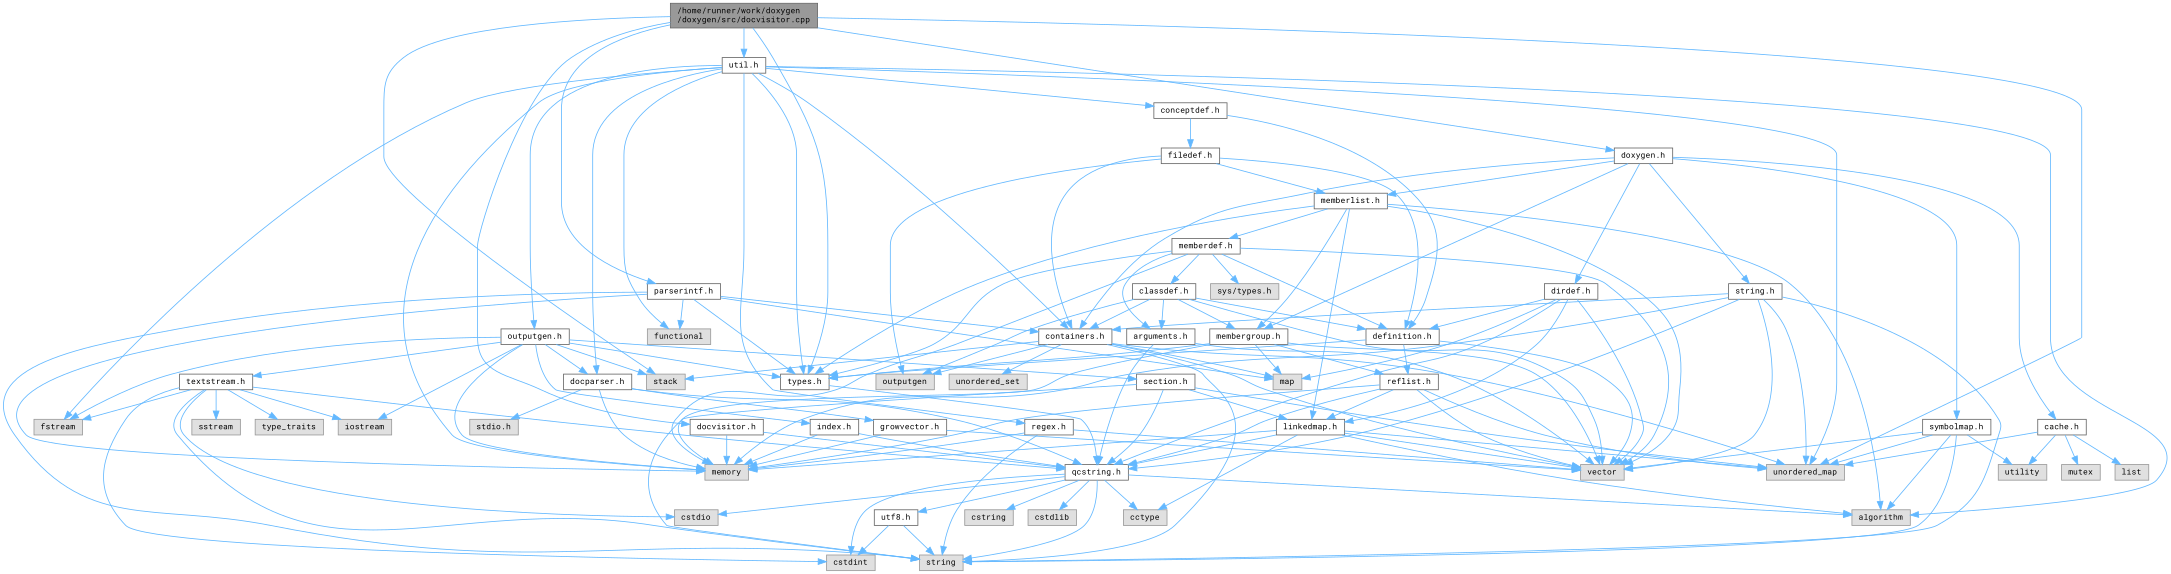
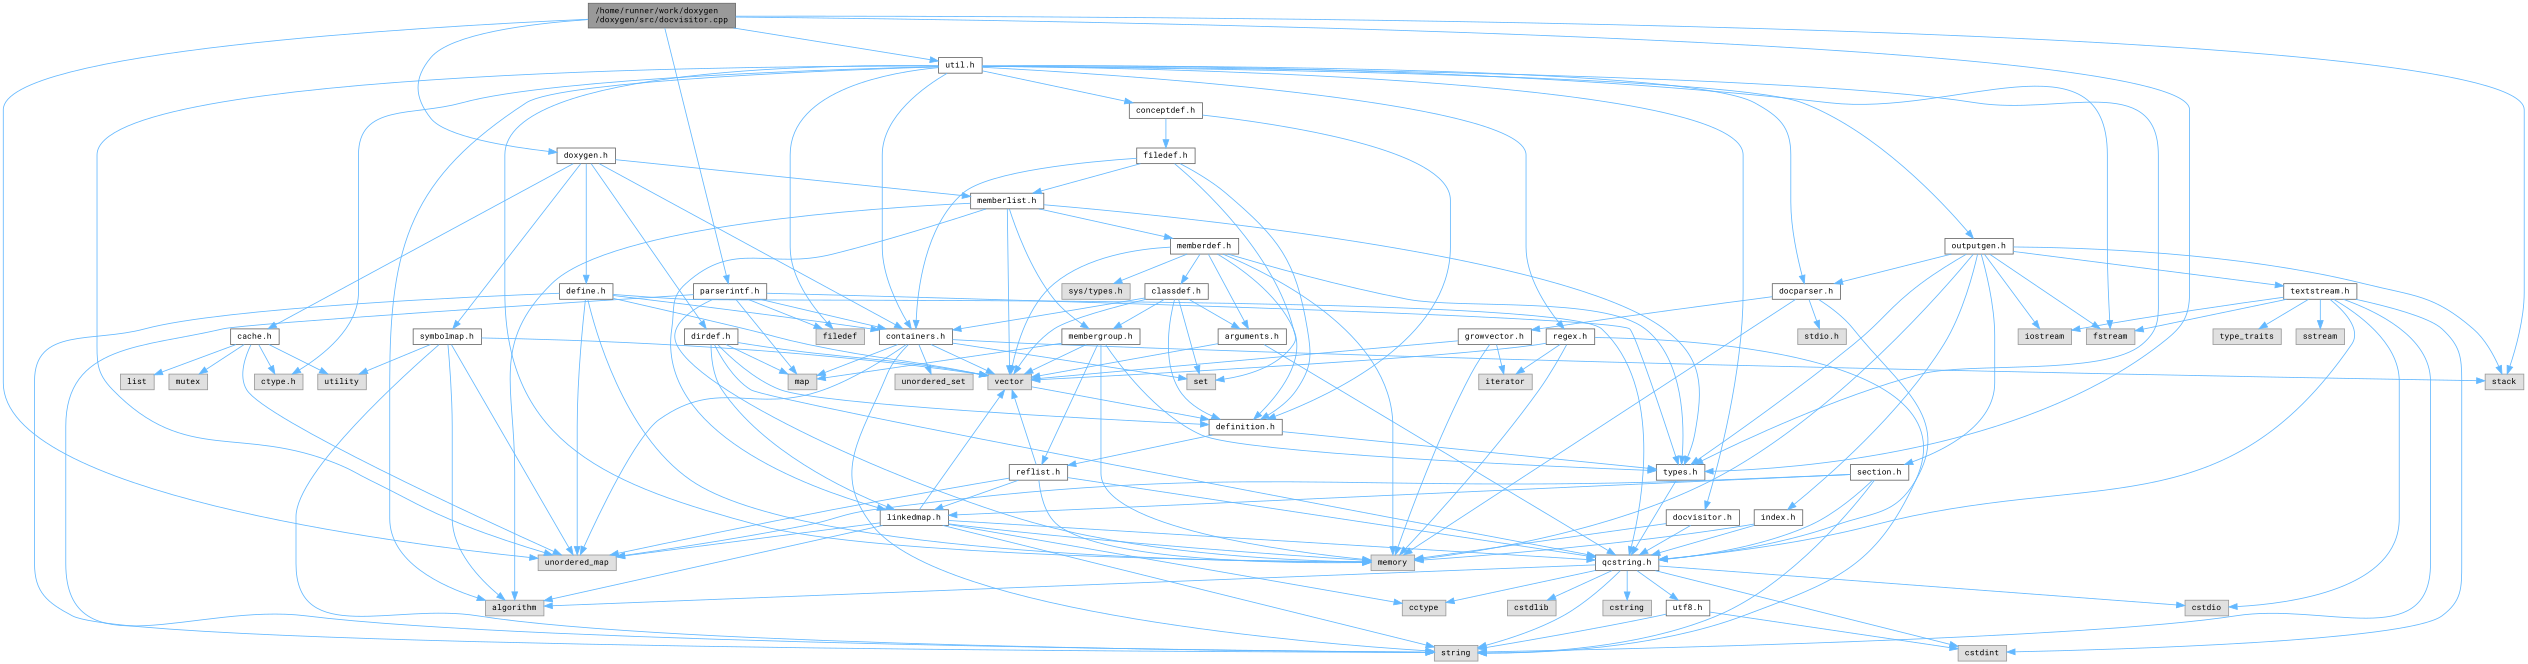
(480, 233) -> (1545, 94)
(1450, 245) -> none
(1755, 291) -> (586, 291)
(679, 337) -> (840, 337)
(1564, 361) -> (1116, 402)
none -> (279, 382)
(905, 382) -> (1201, 382)
none -> (1505, 382)
none -> (1196, 588)
